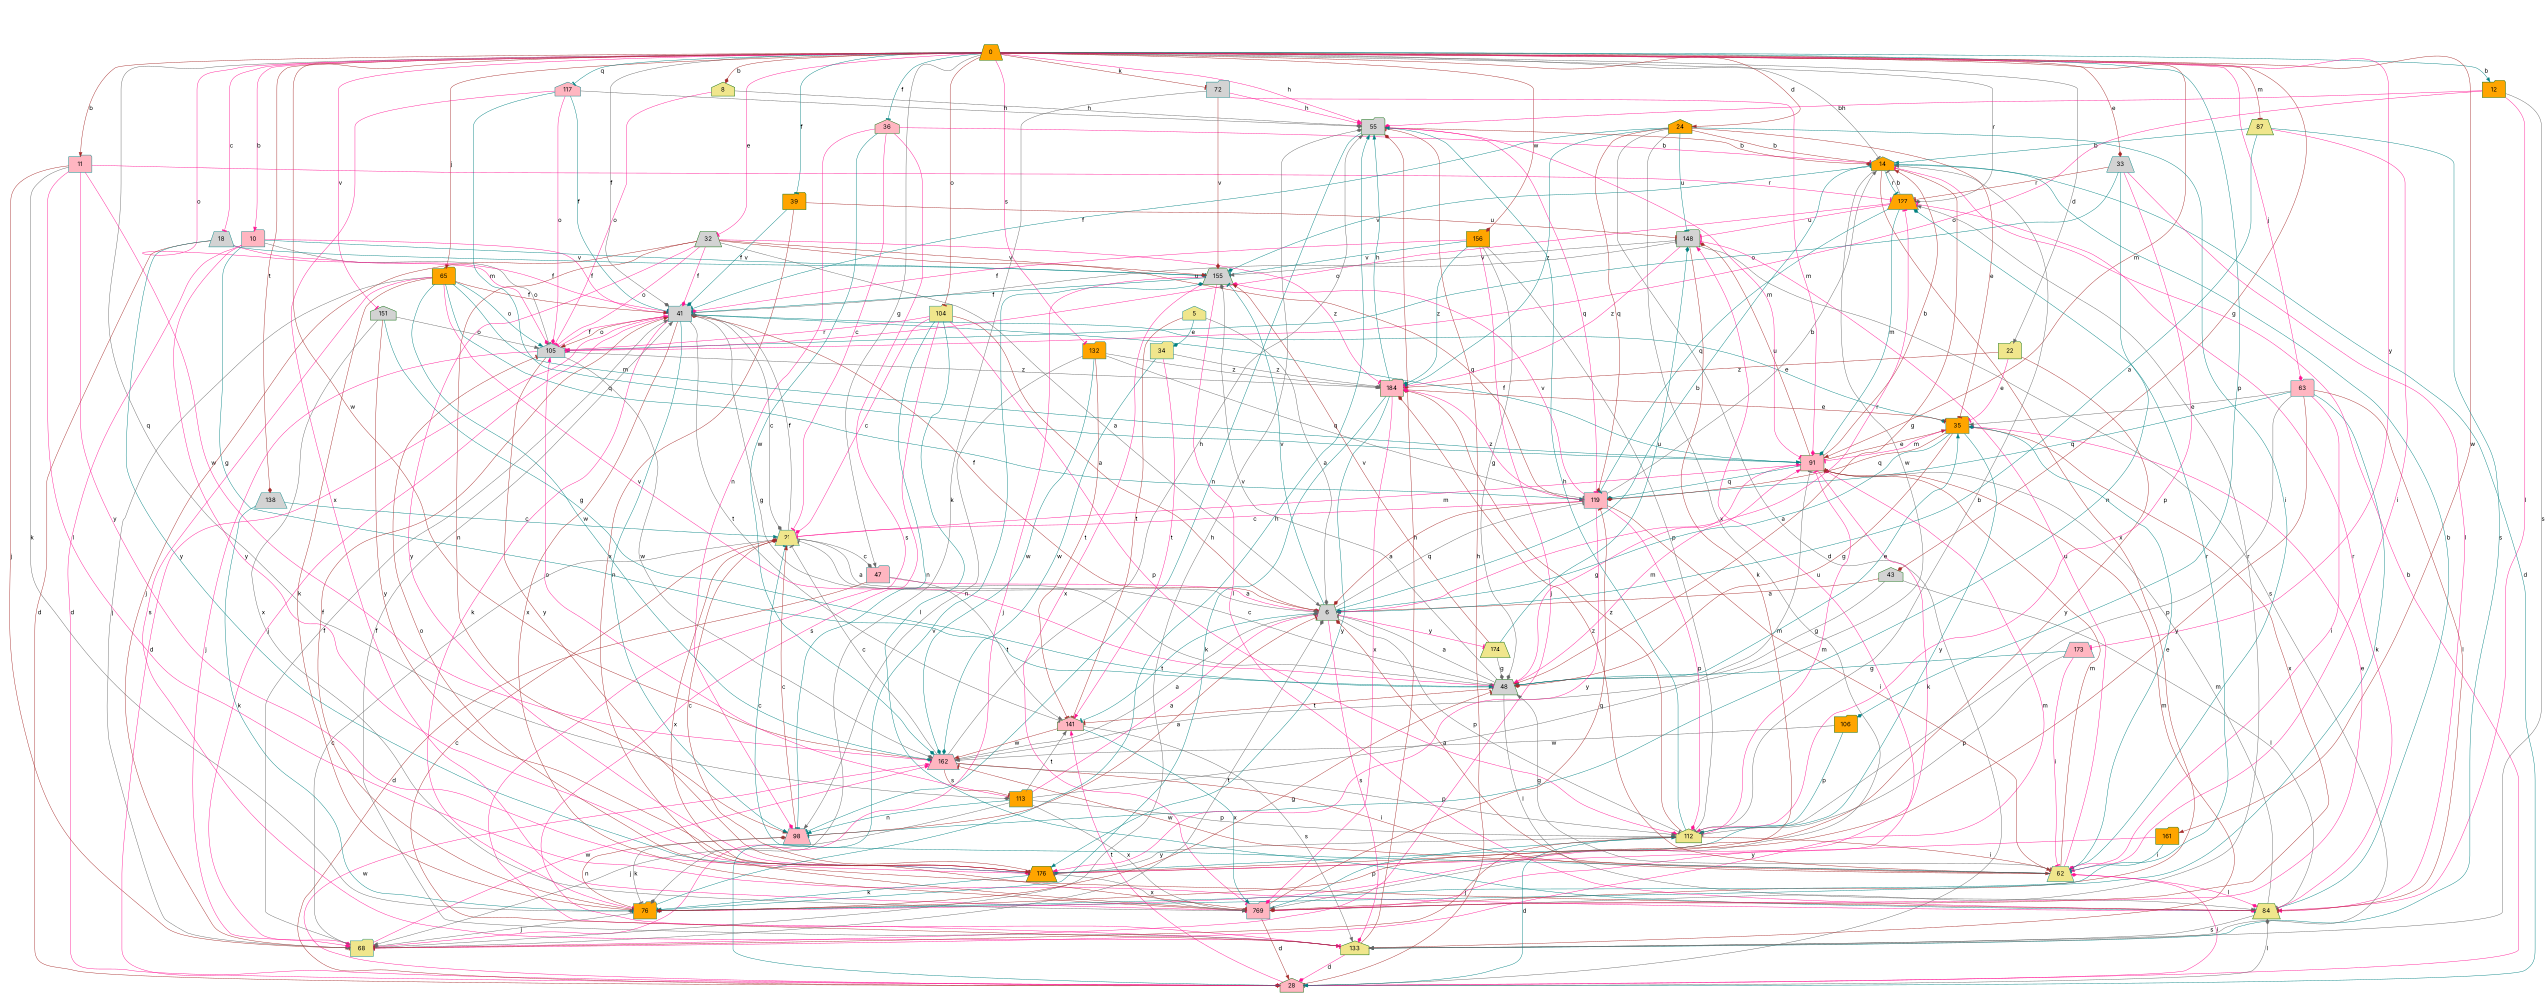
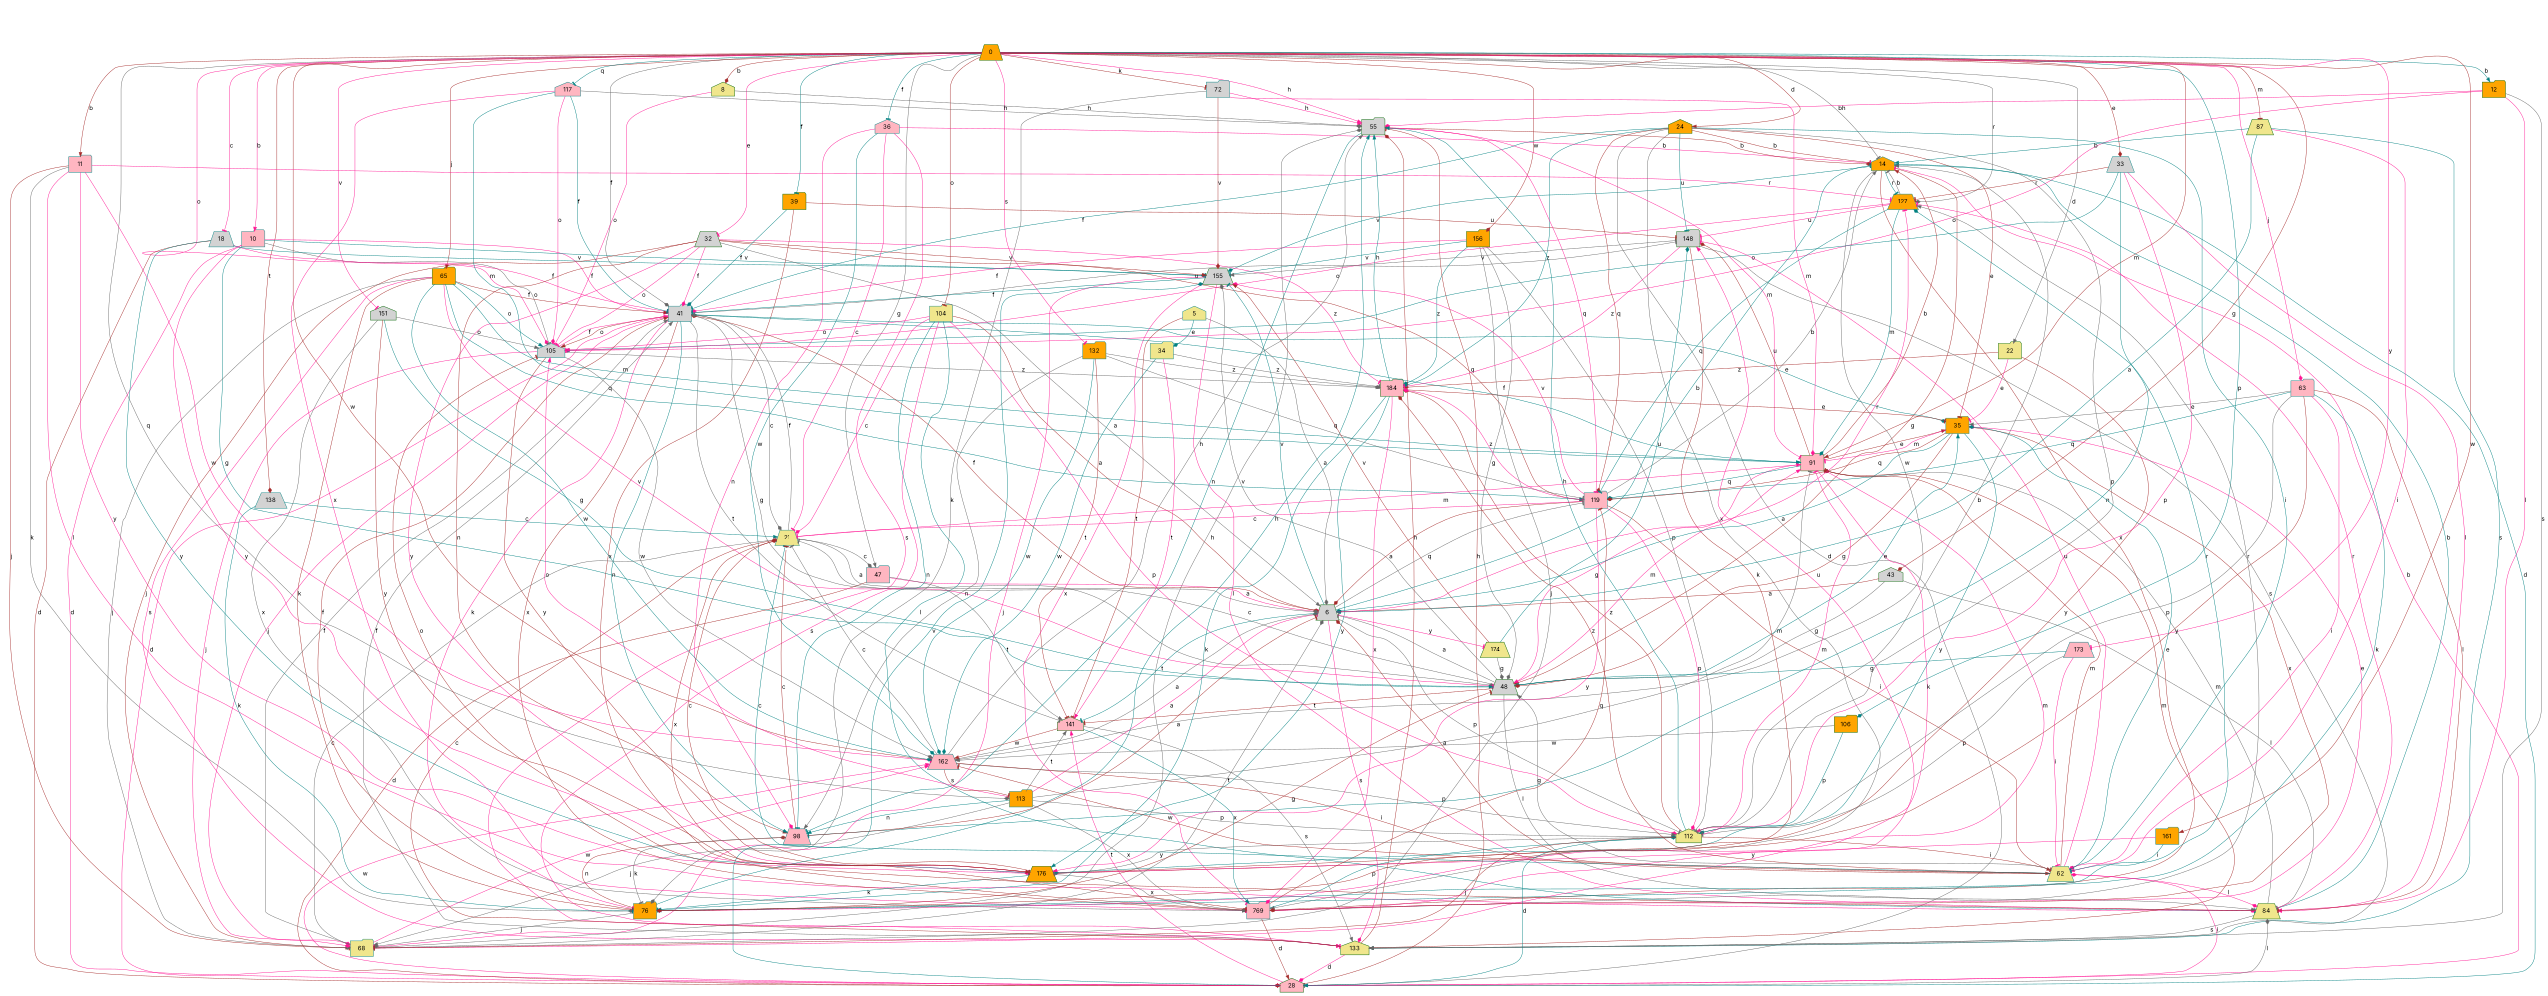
(887, 127) -> (887, 127)
(825, 333) -> (825, 333)
none -> (2107, 464)
(782, 690) -> (782, 690)
(2167, 837) -> (2167, 837)
(1497, 849) -> (1497, 849)
(1231, 923) -> (1231, 923)
